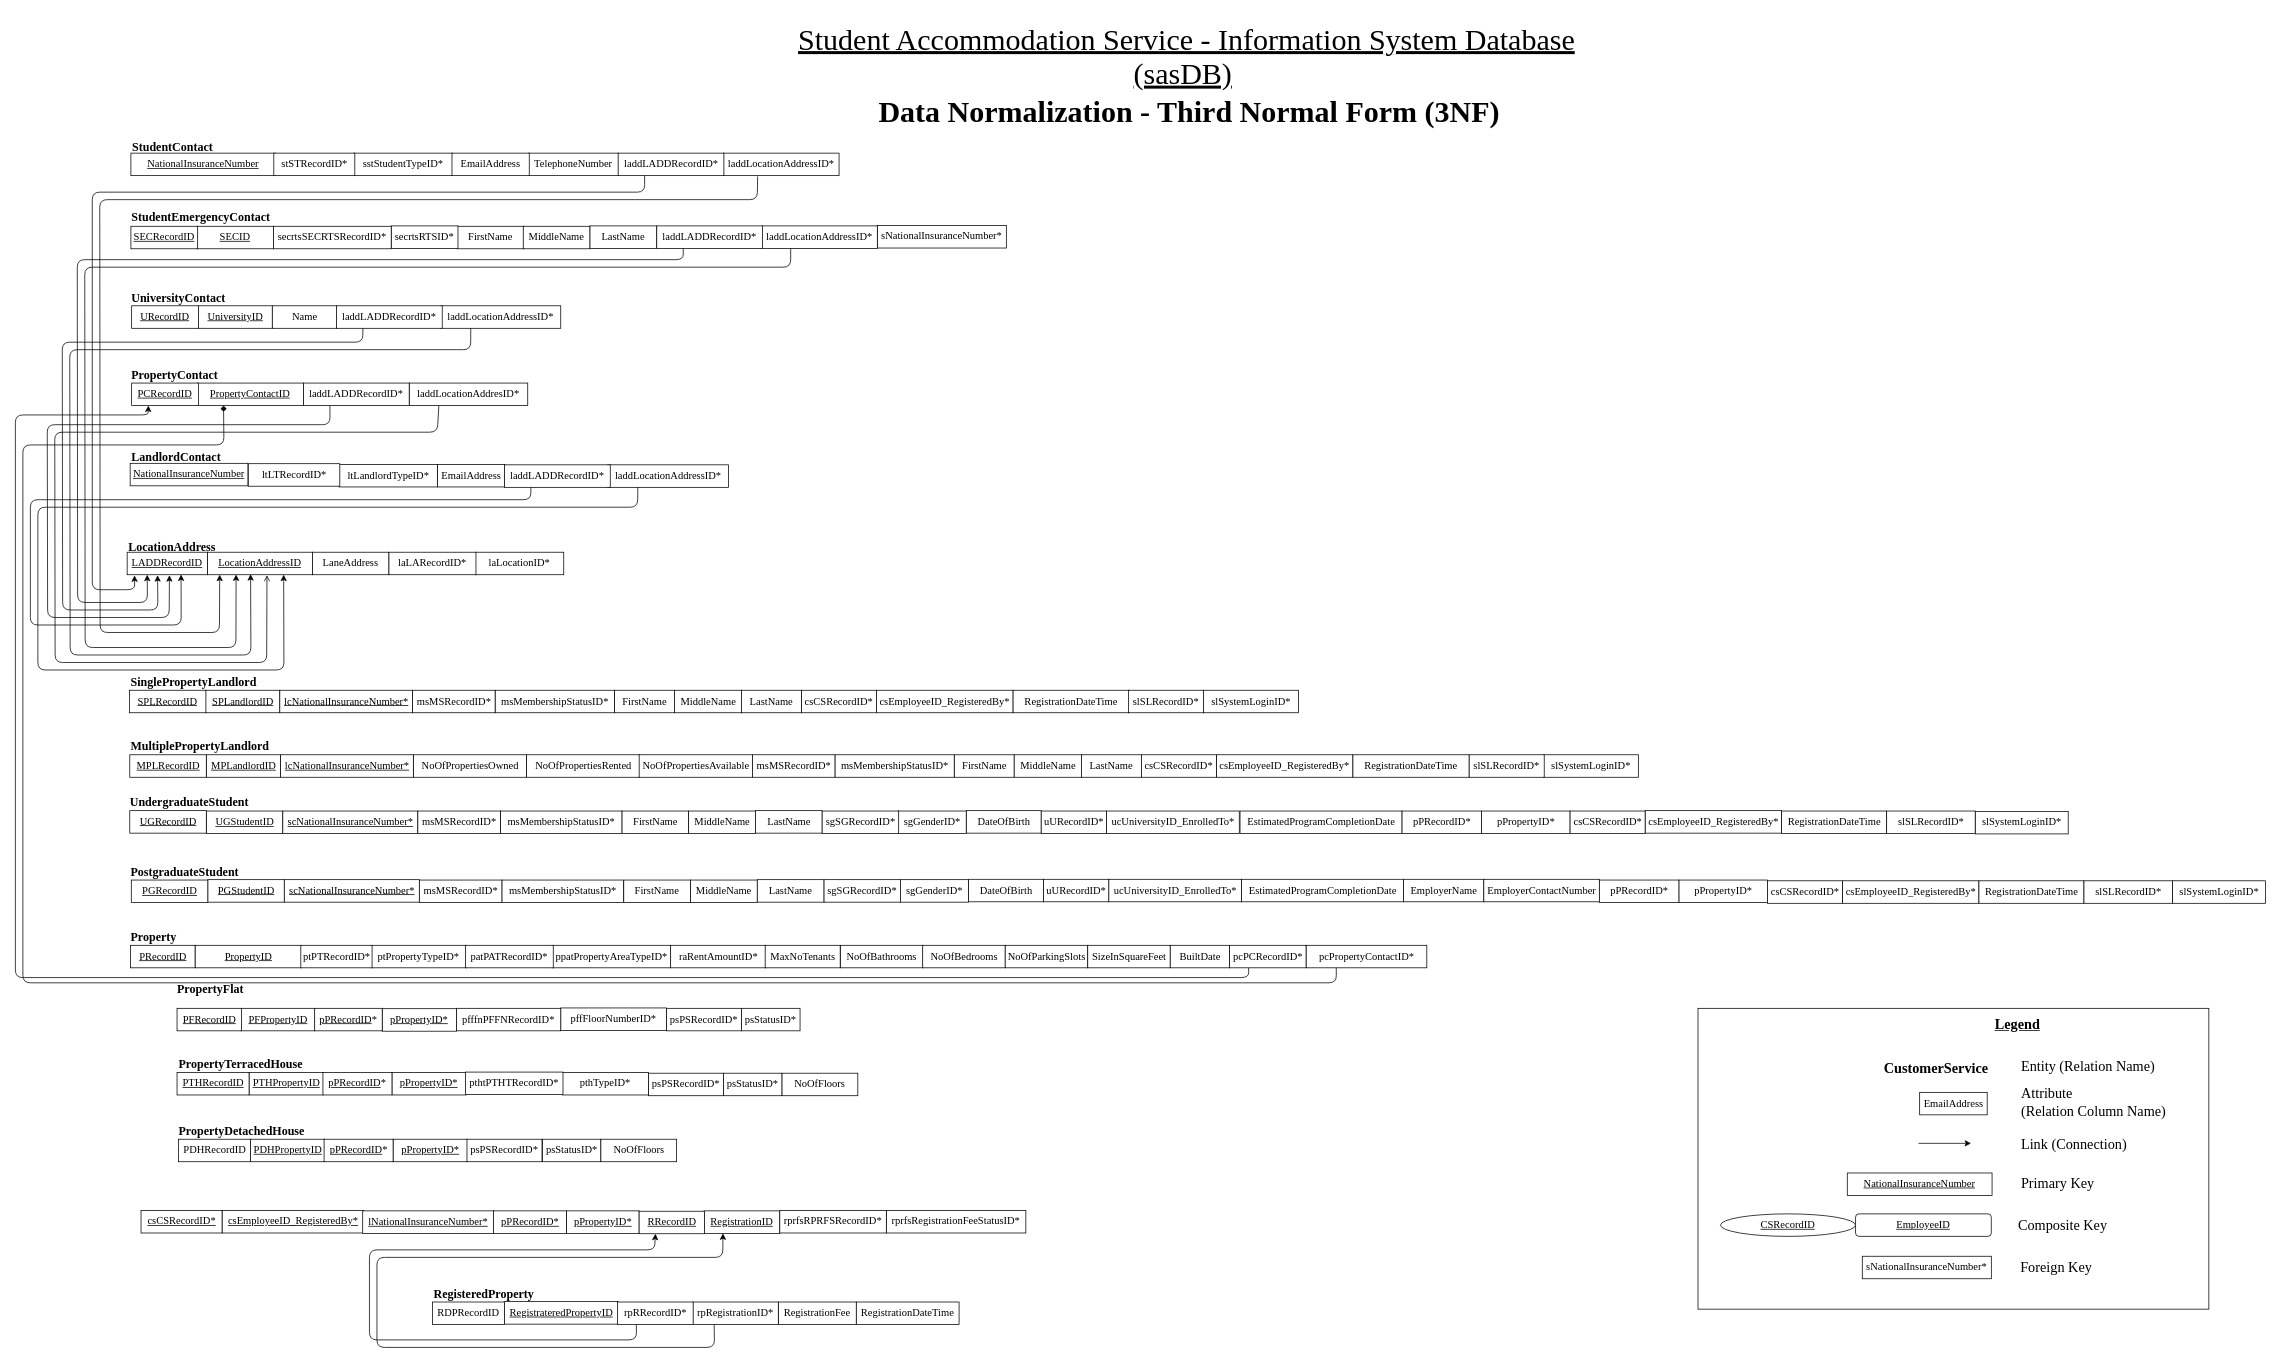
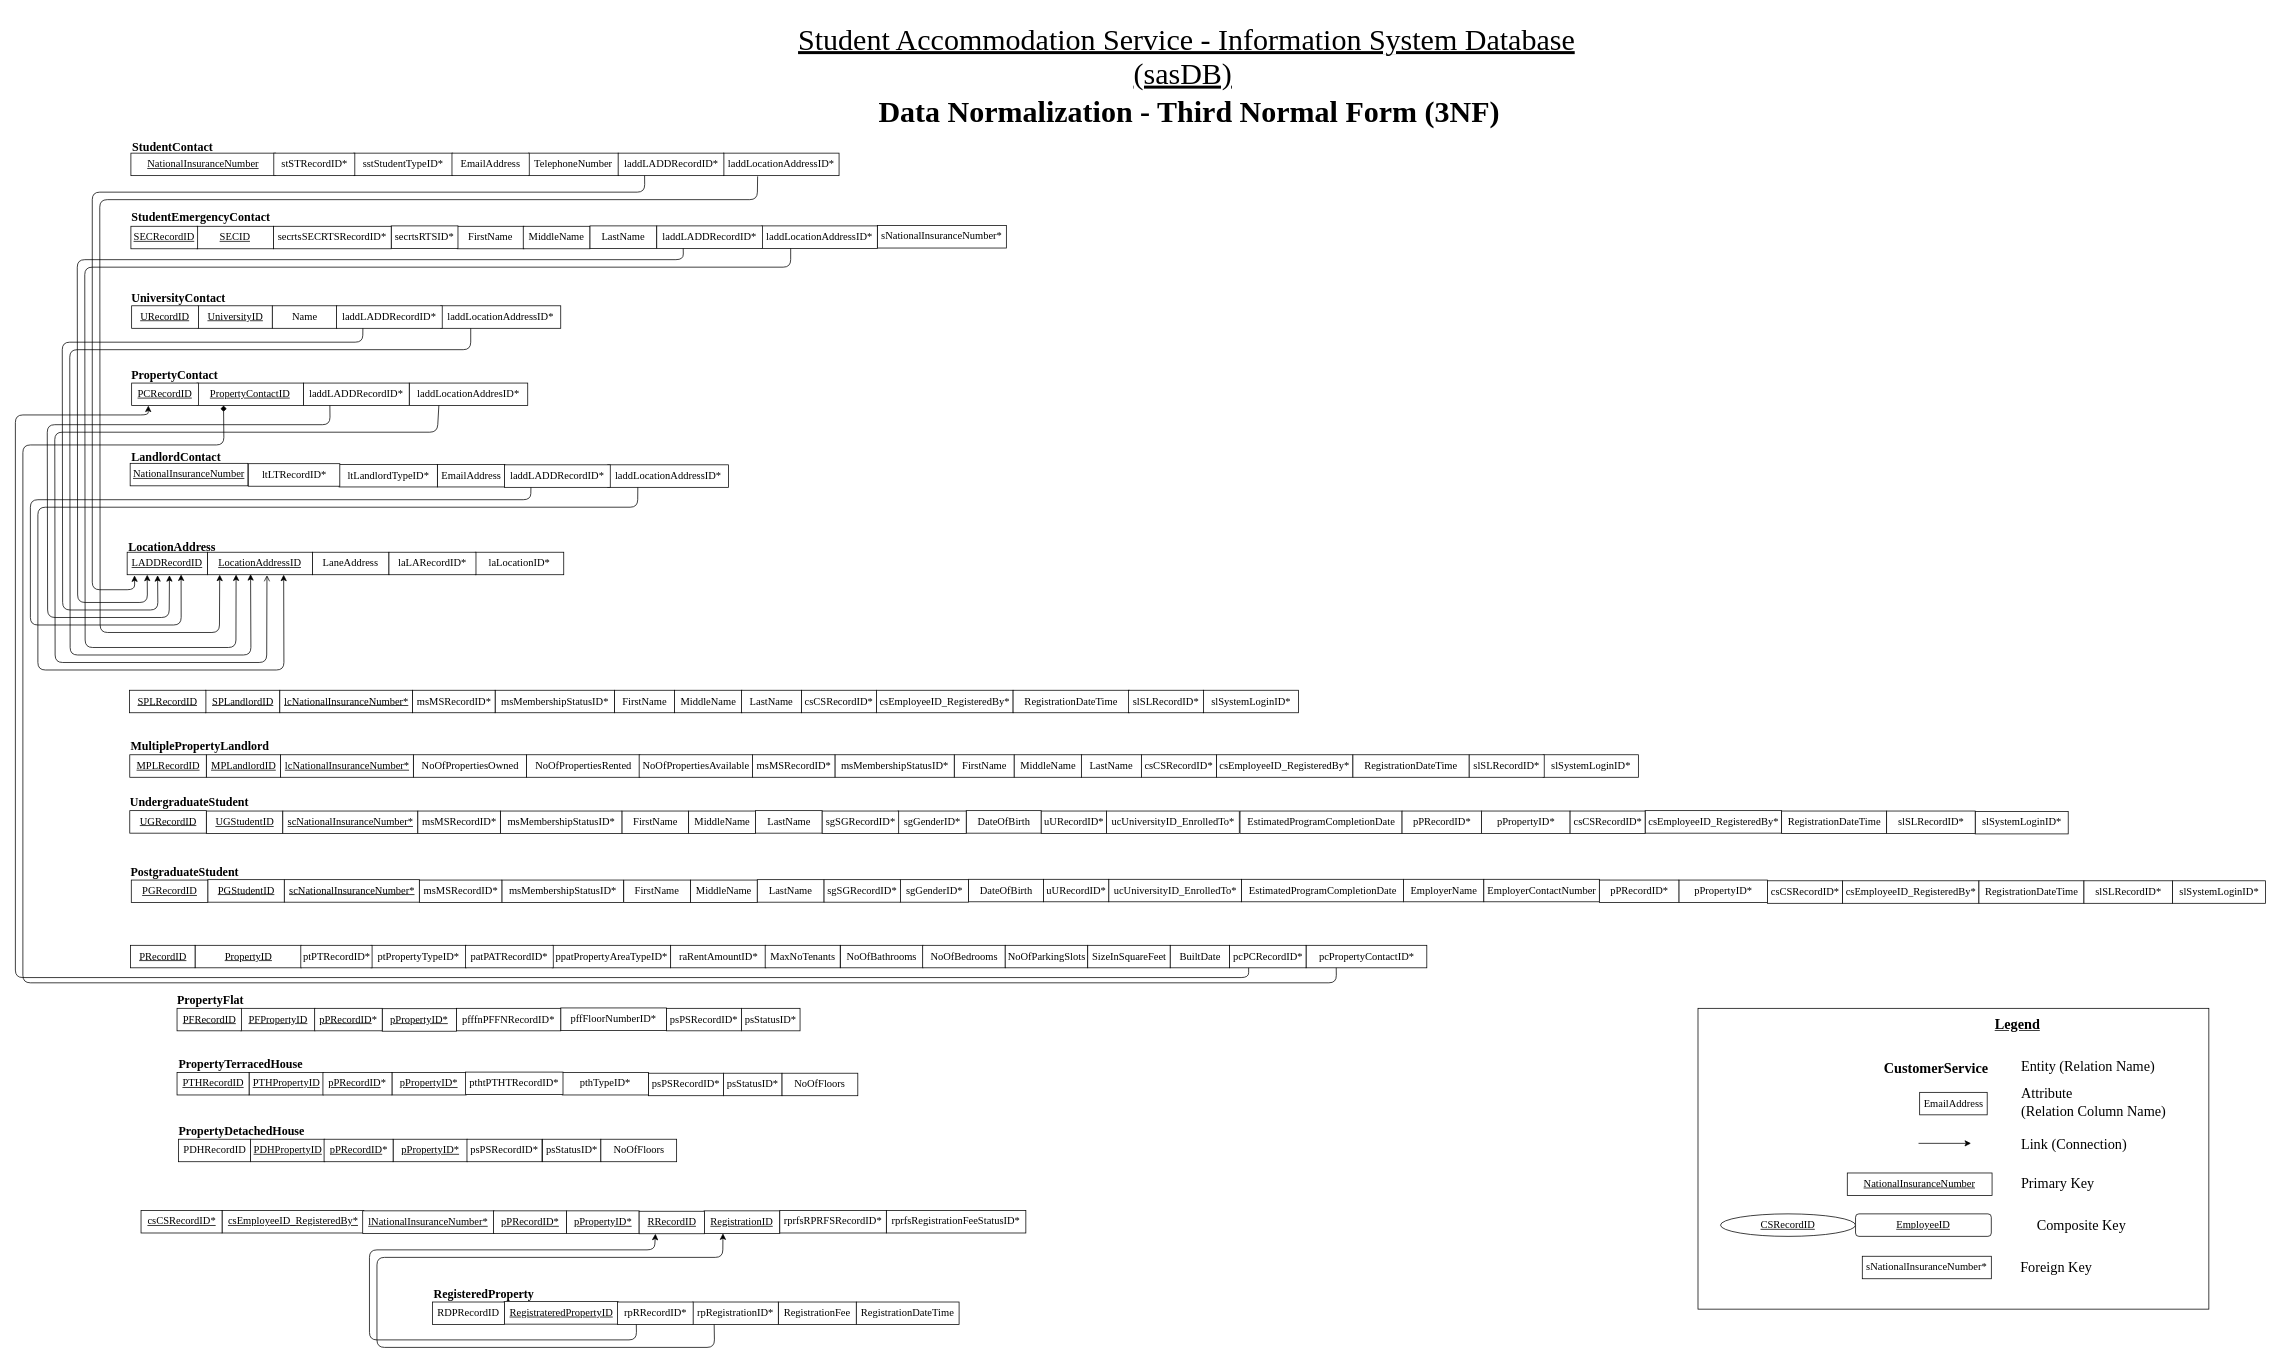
(193, 680) -> none
(155, 935) -> none
(213, 986) -> (213, 998)
(2065, 1223) -> (2084, 1223)
